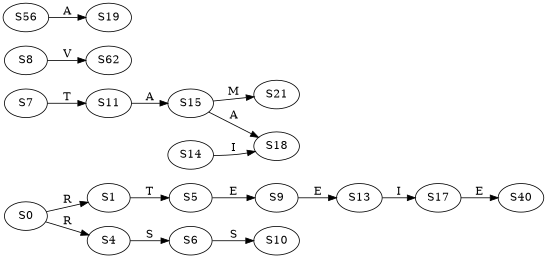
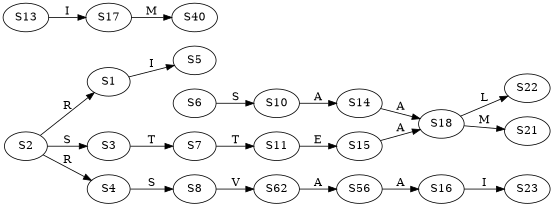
(109, 17) -> (441, 189)
none -> (527, 88)
(150, 97) -> (318, 140)
(230, 99) -> (480, 127)
none -> (314, 103)
none -> (109, 146)
(234, 148) -> (400, 107)
none -> (314, 189)
none -> (527, 189)
(150, 192) -> (152, 64)
(480, 192) -> (152, 12)
(277, 198) -> none
(26, 216) -> (26, 146)
(145, 241) -> (148, 189)
